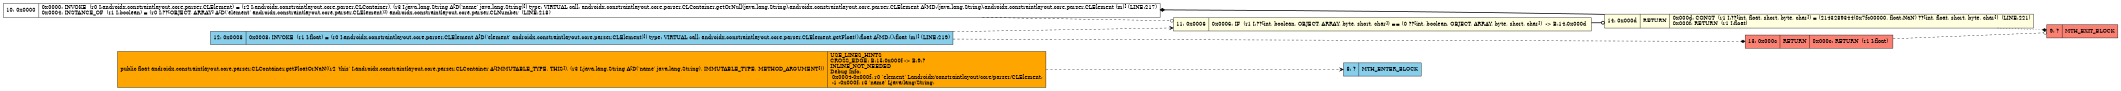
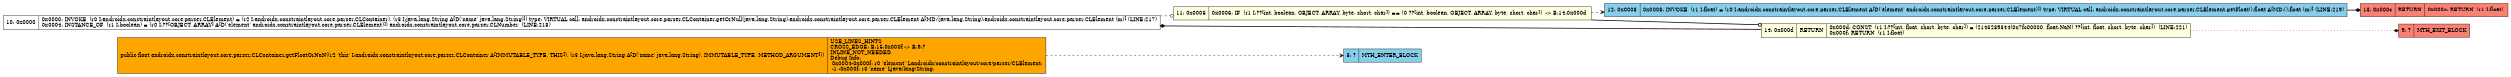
(1061, 30) -> (1596, 12)
(1968, 36) -> none
(1347, 40) -> (2351, 10)
